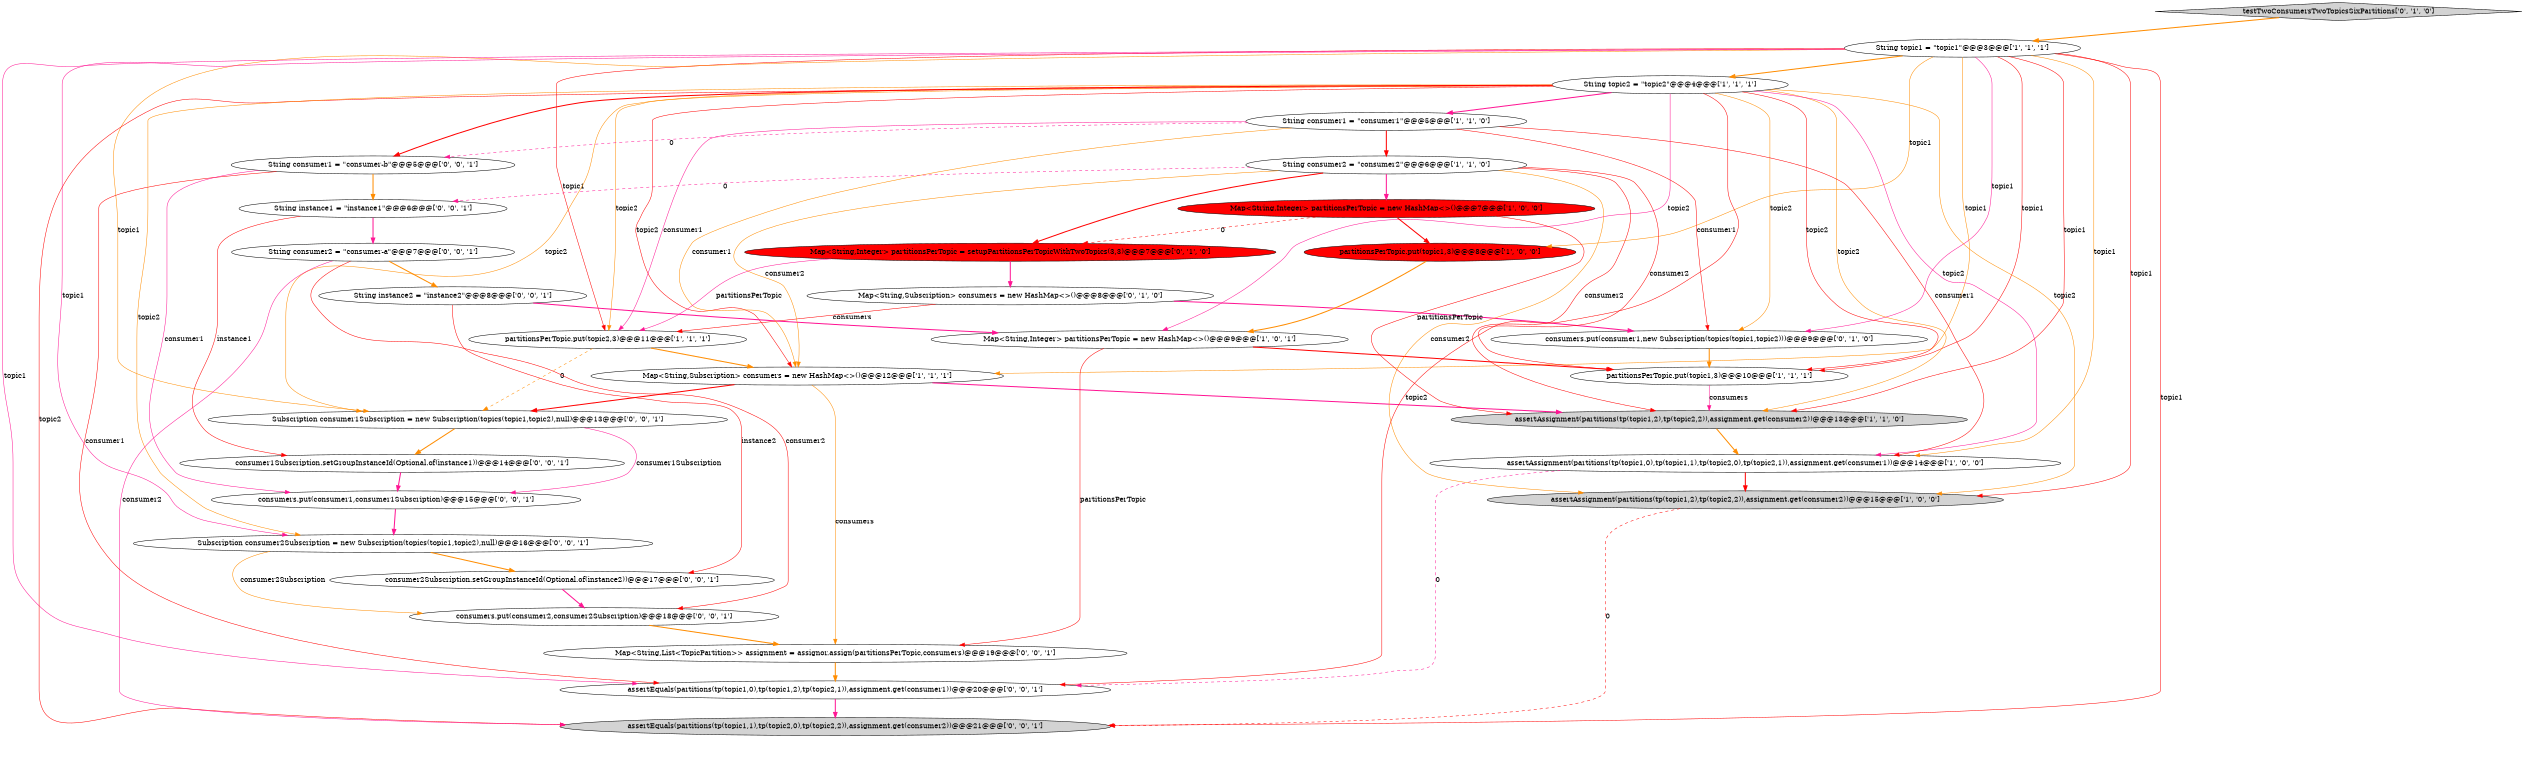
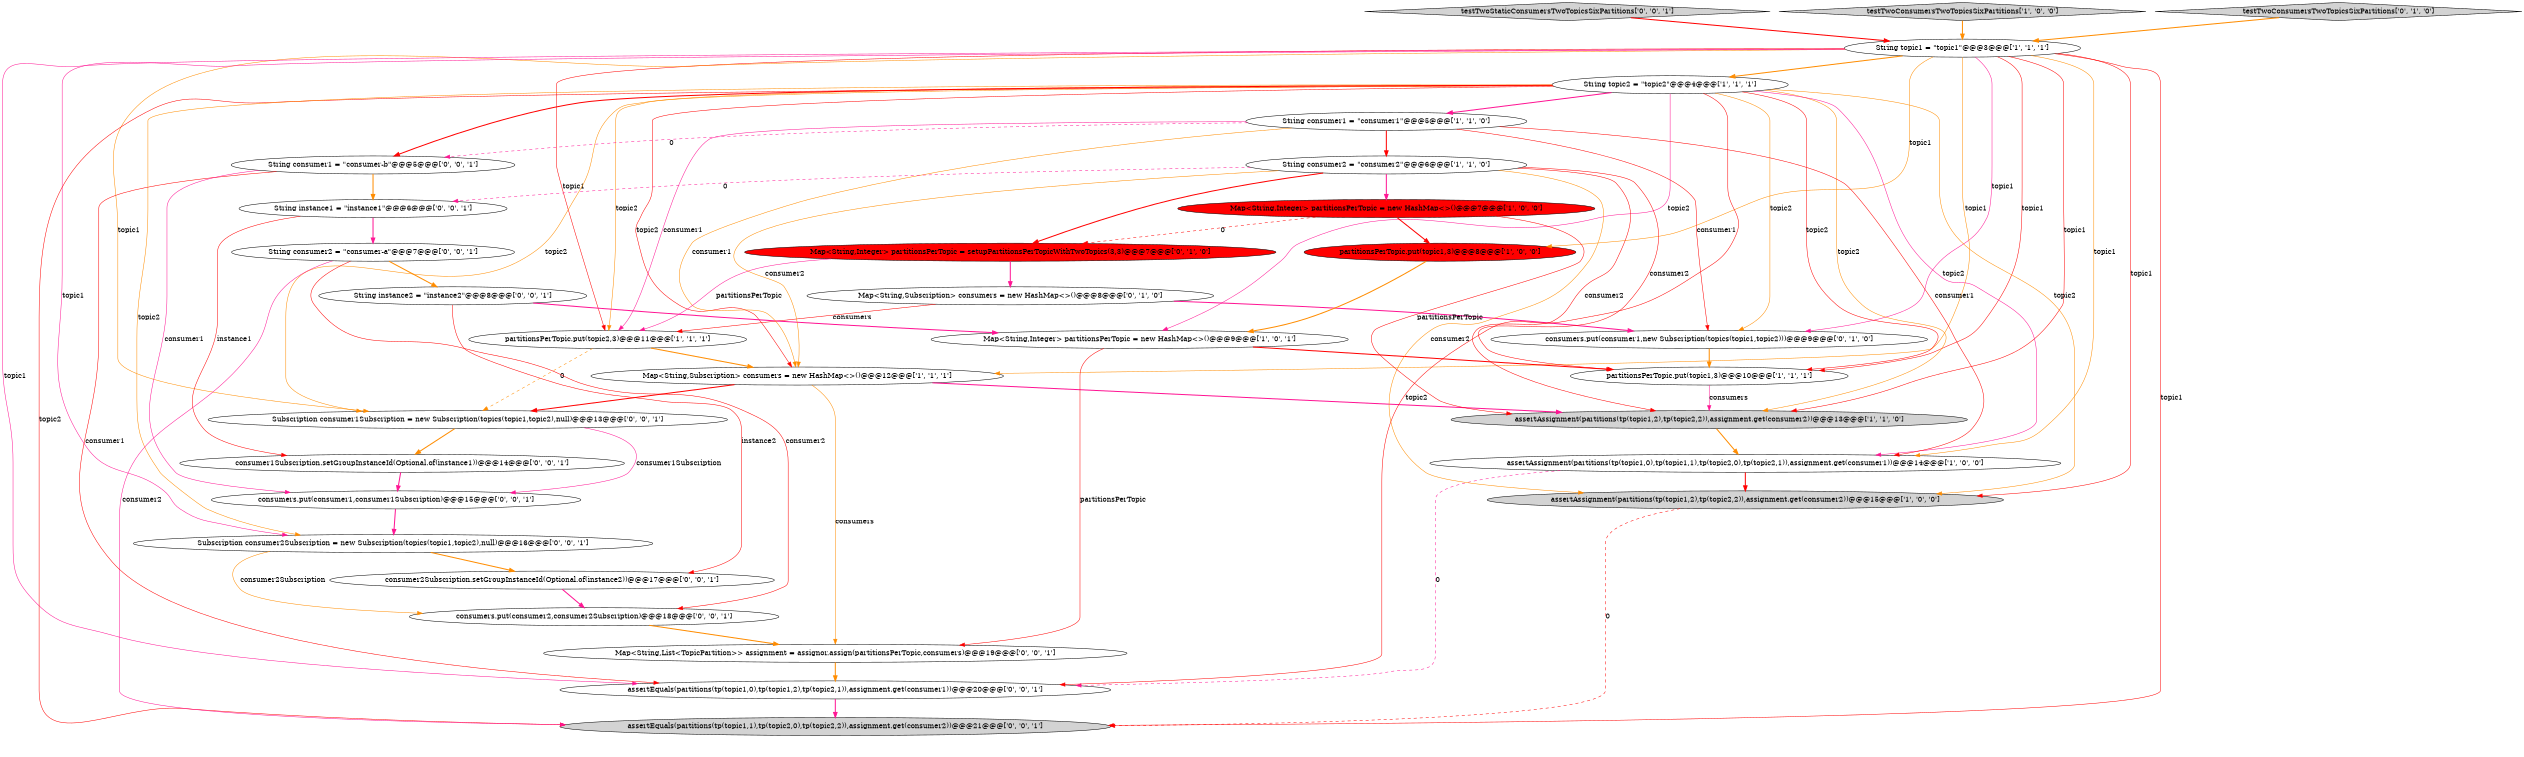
none -> (1567, 12)
none -> (1962, 12)
